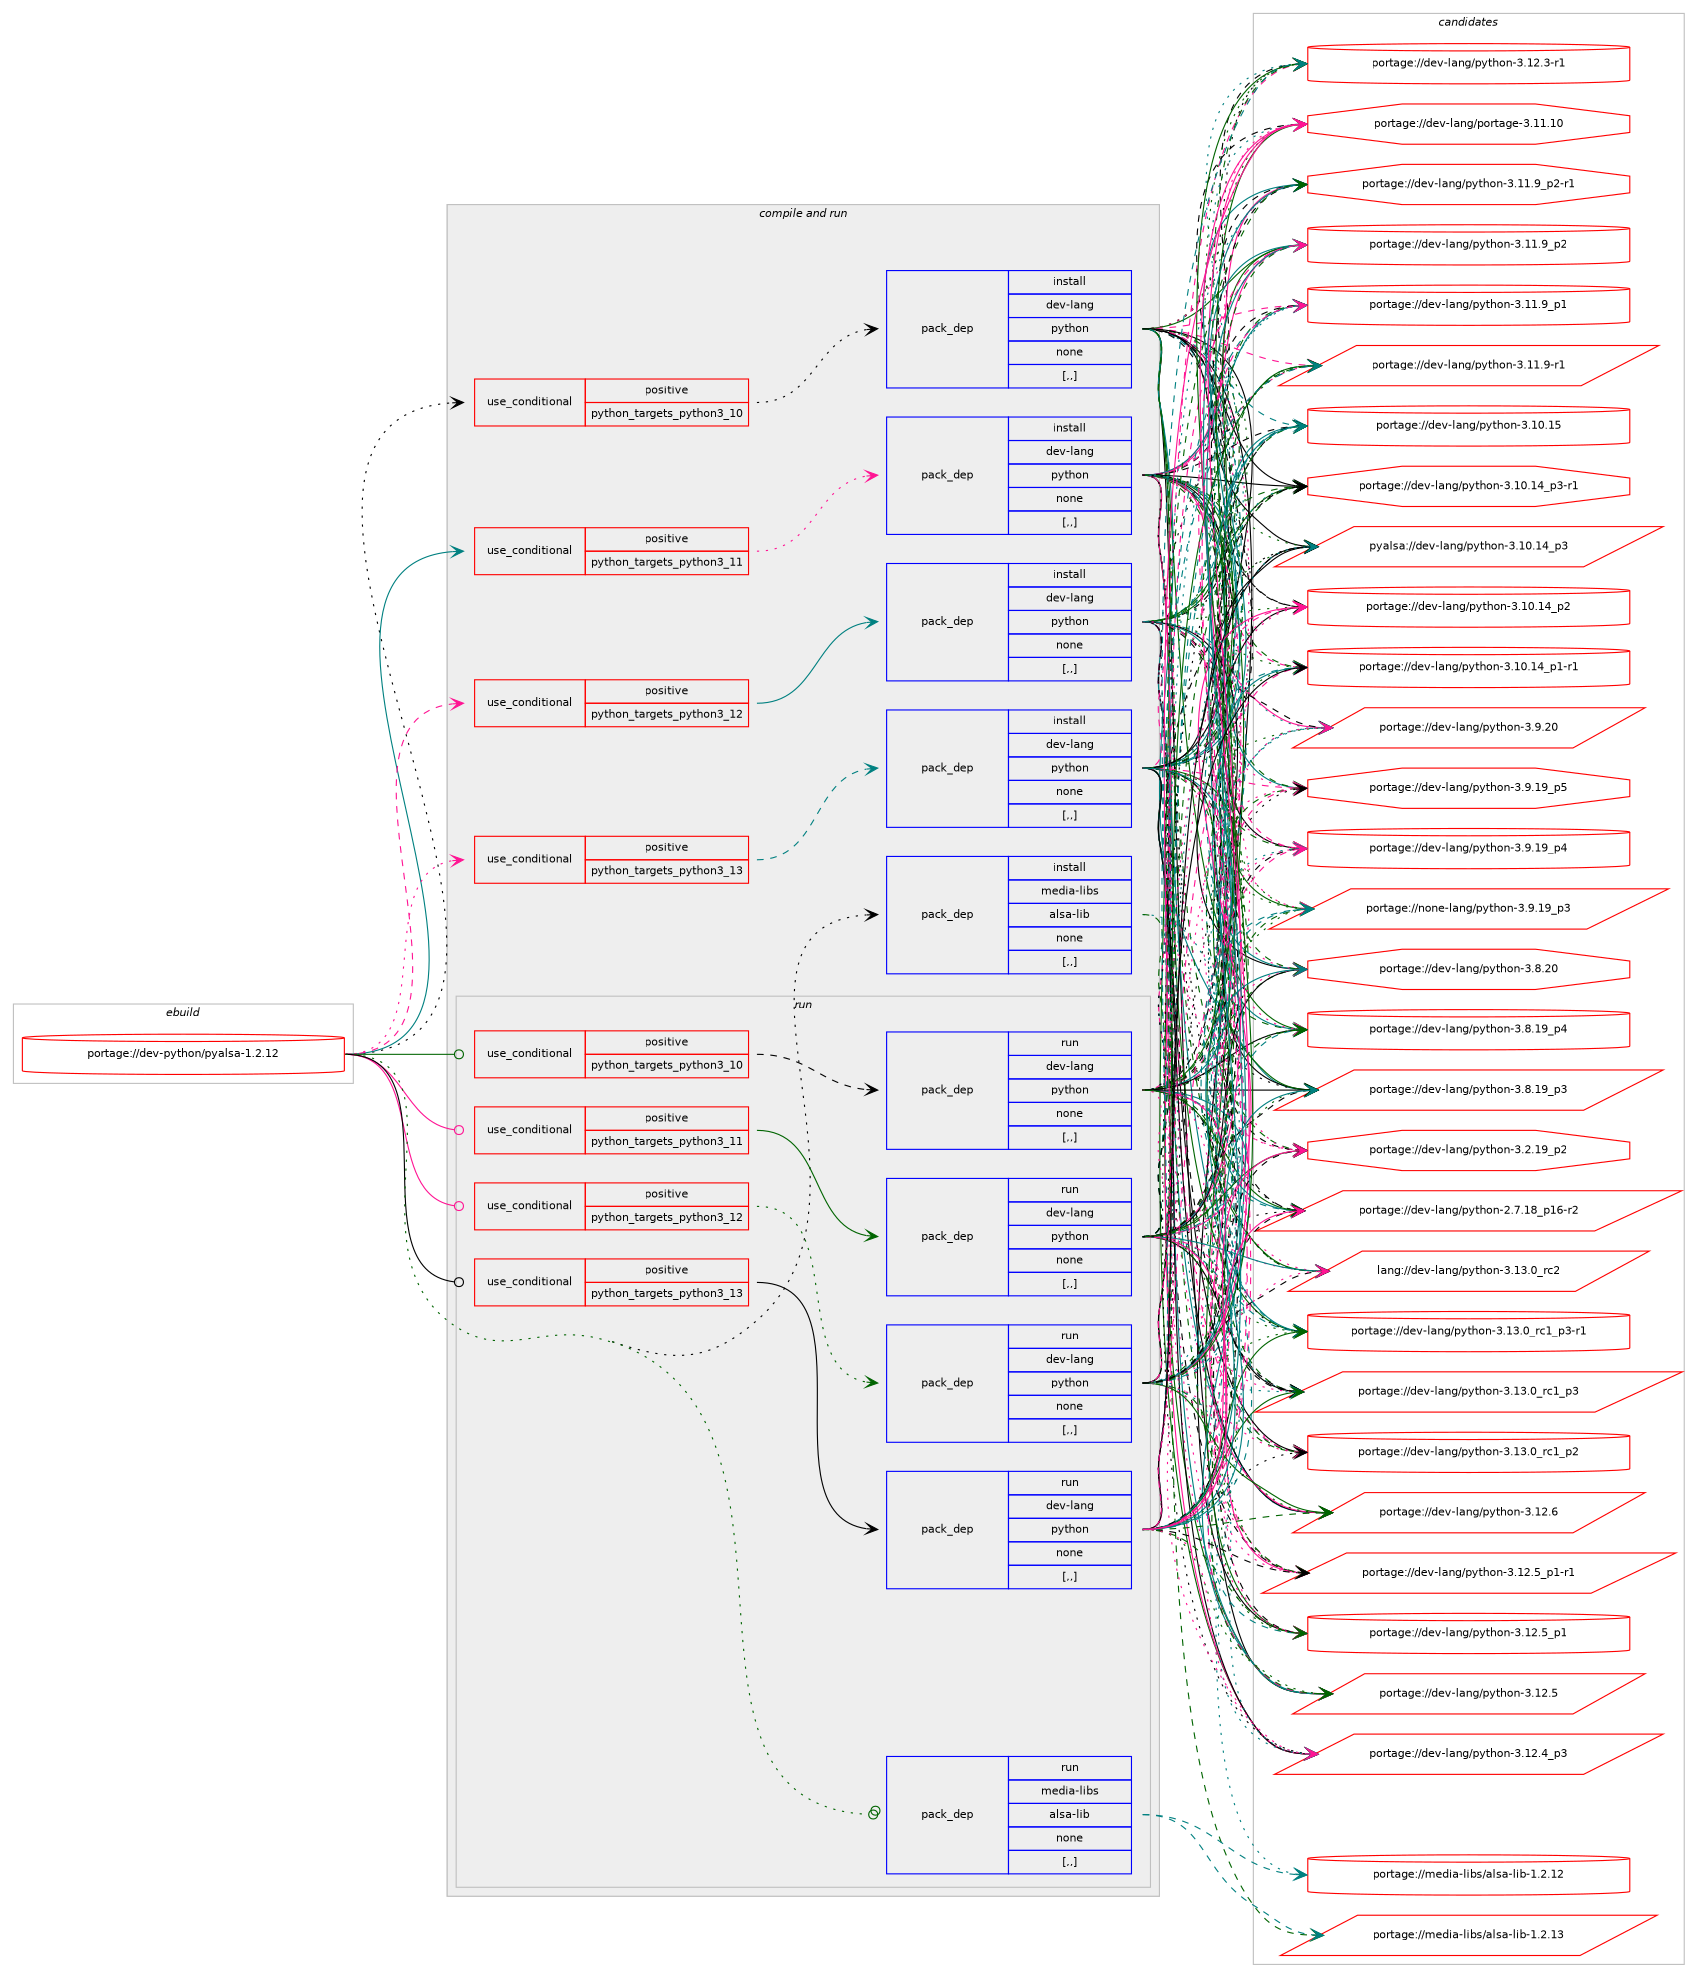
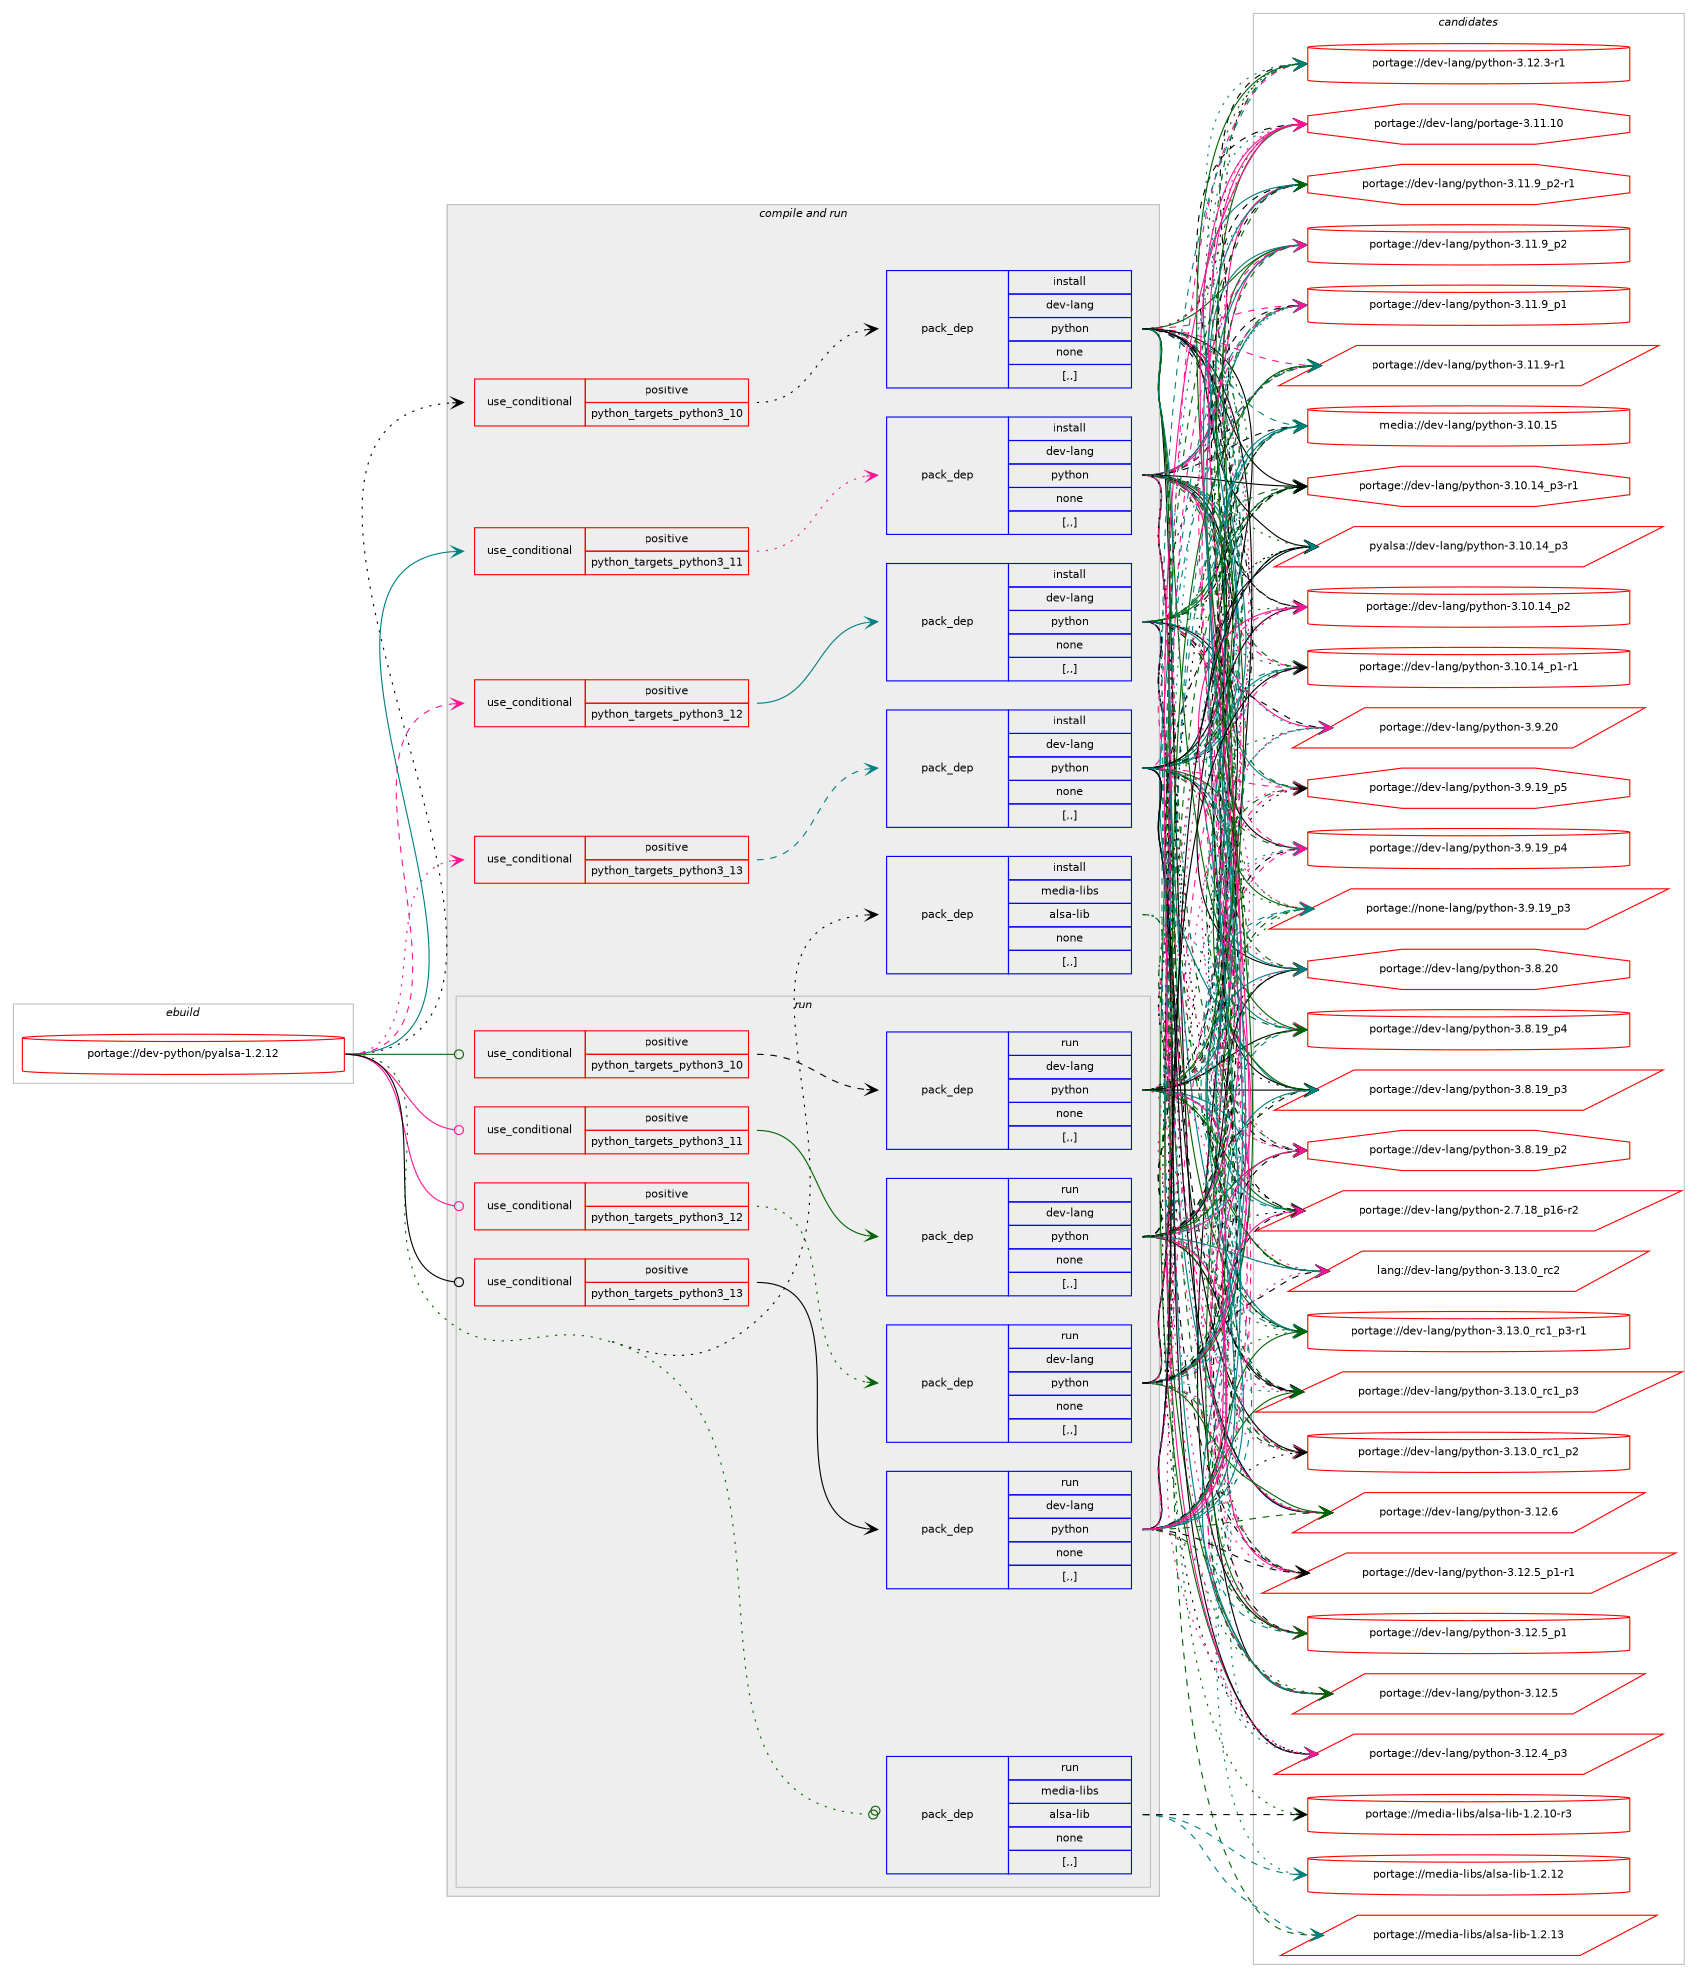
(1469, 426) -> (1469, 426)
(1469, 1150) -> (1469, 1150)
none -> (1469, 1815)
